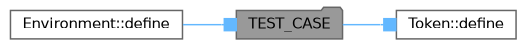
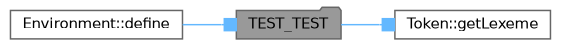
(289, 25) -> (289, 25)
(456, 25) -> (473, 25)
